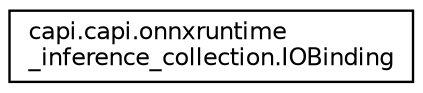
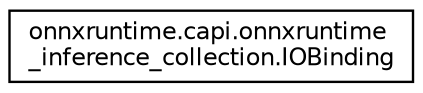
(211, 46) -> (211, 46)
